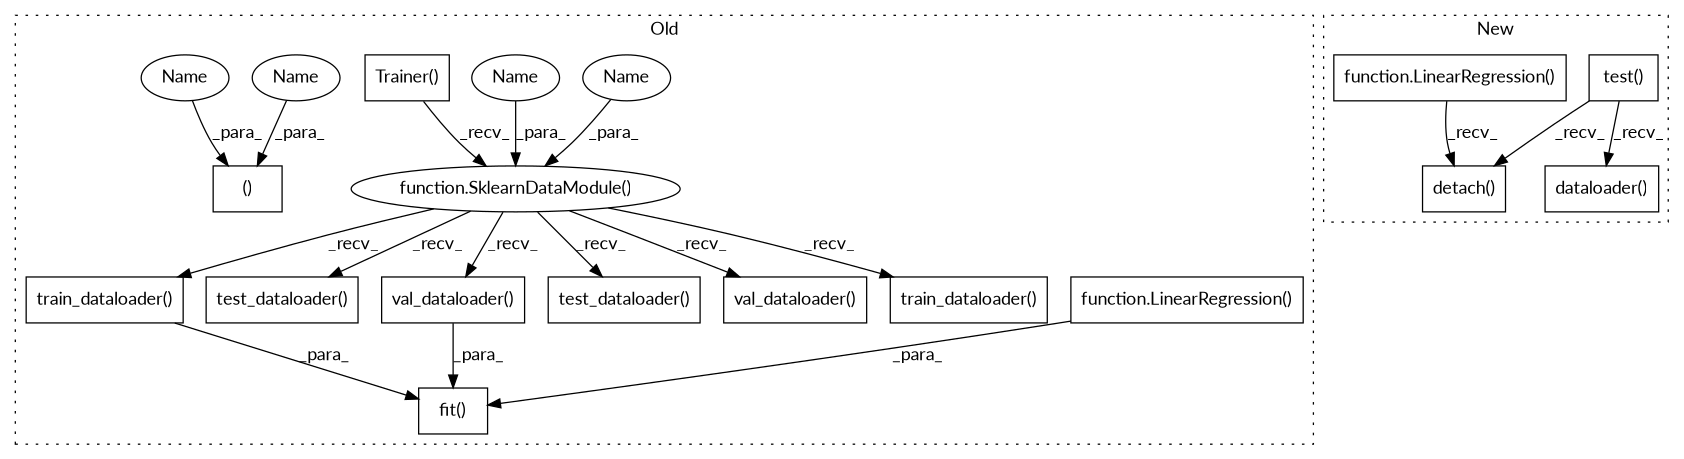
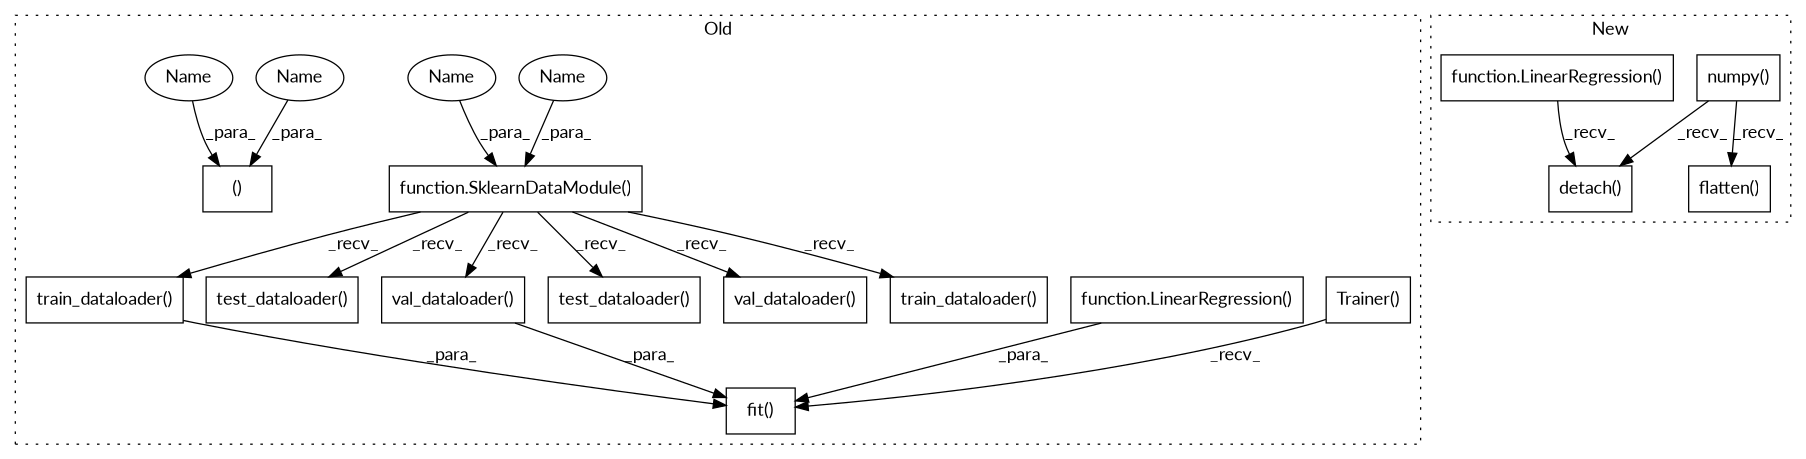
(1624, 78) -> (1738, 78)
(448, 131) -> (1069, 374)
(516, 189) -> (516, 189)
(1602, 189) -> (1730, 189)
